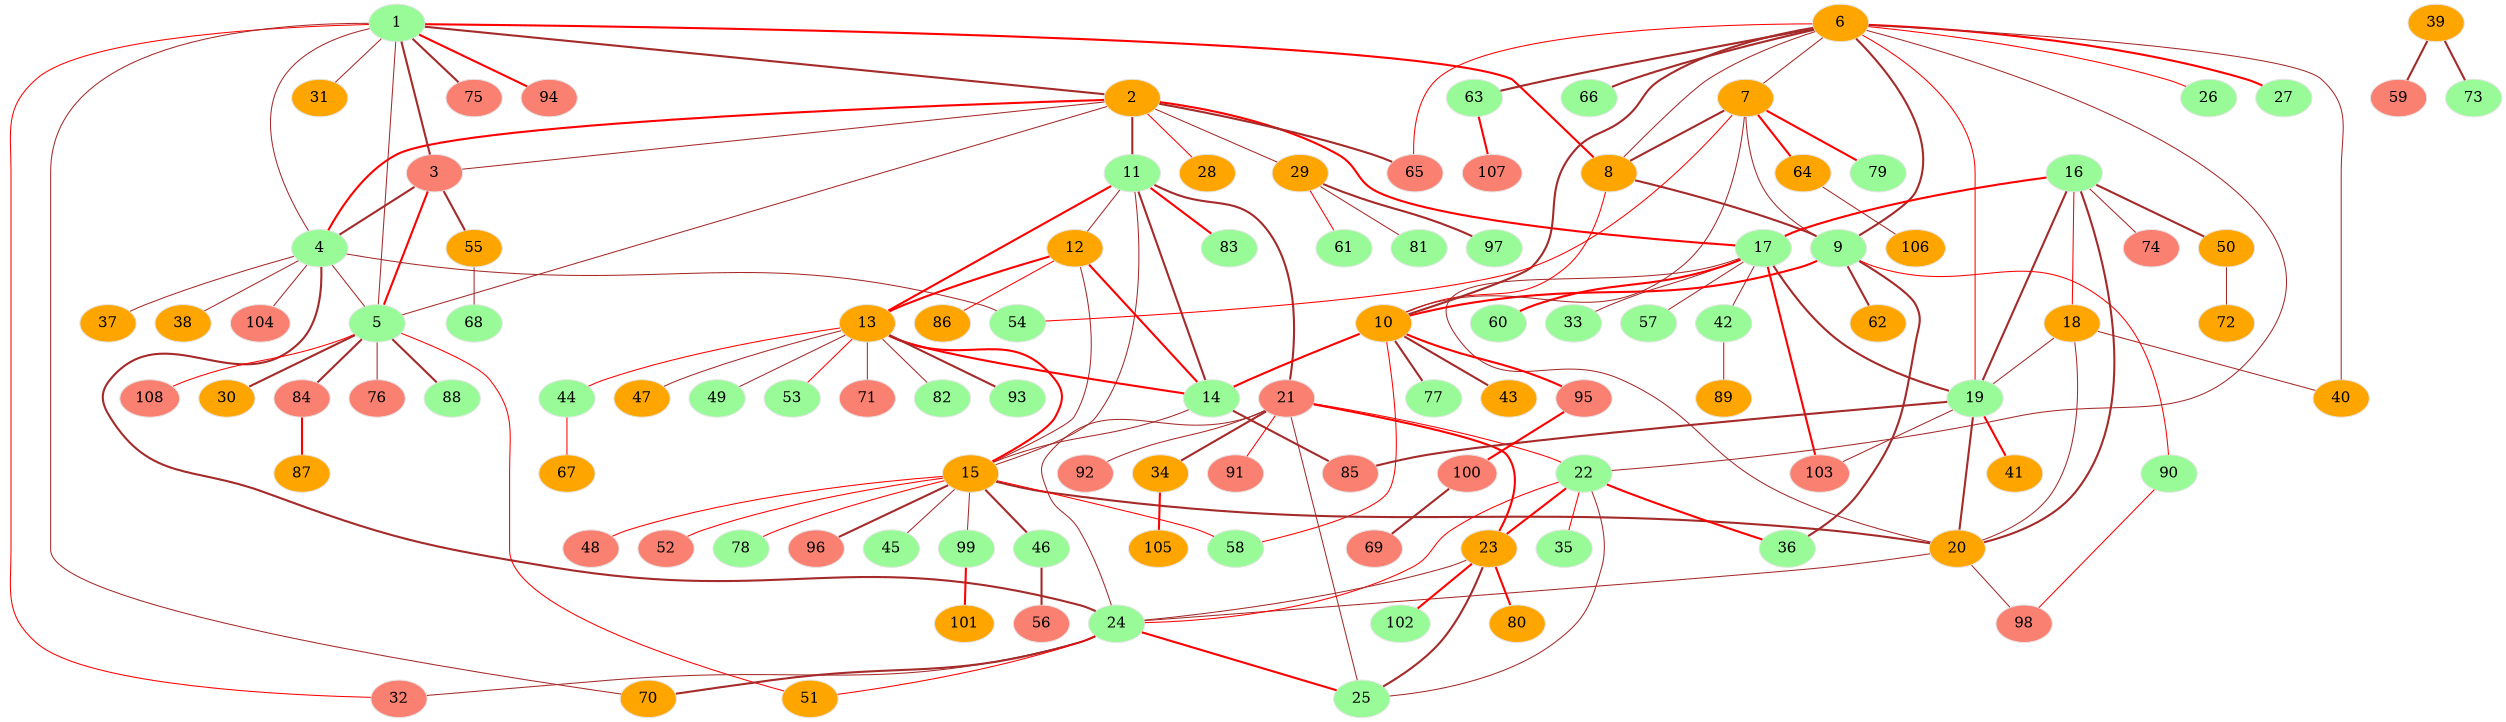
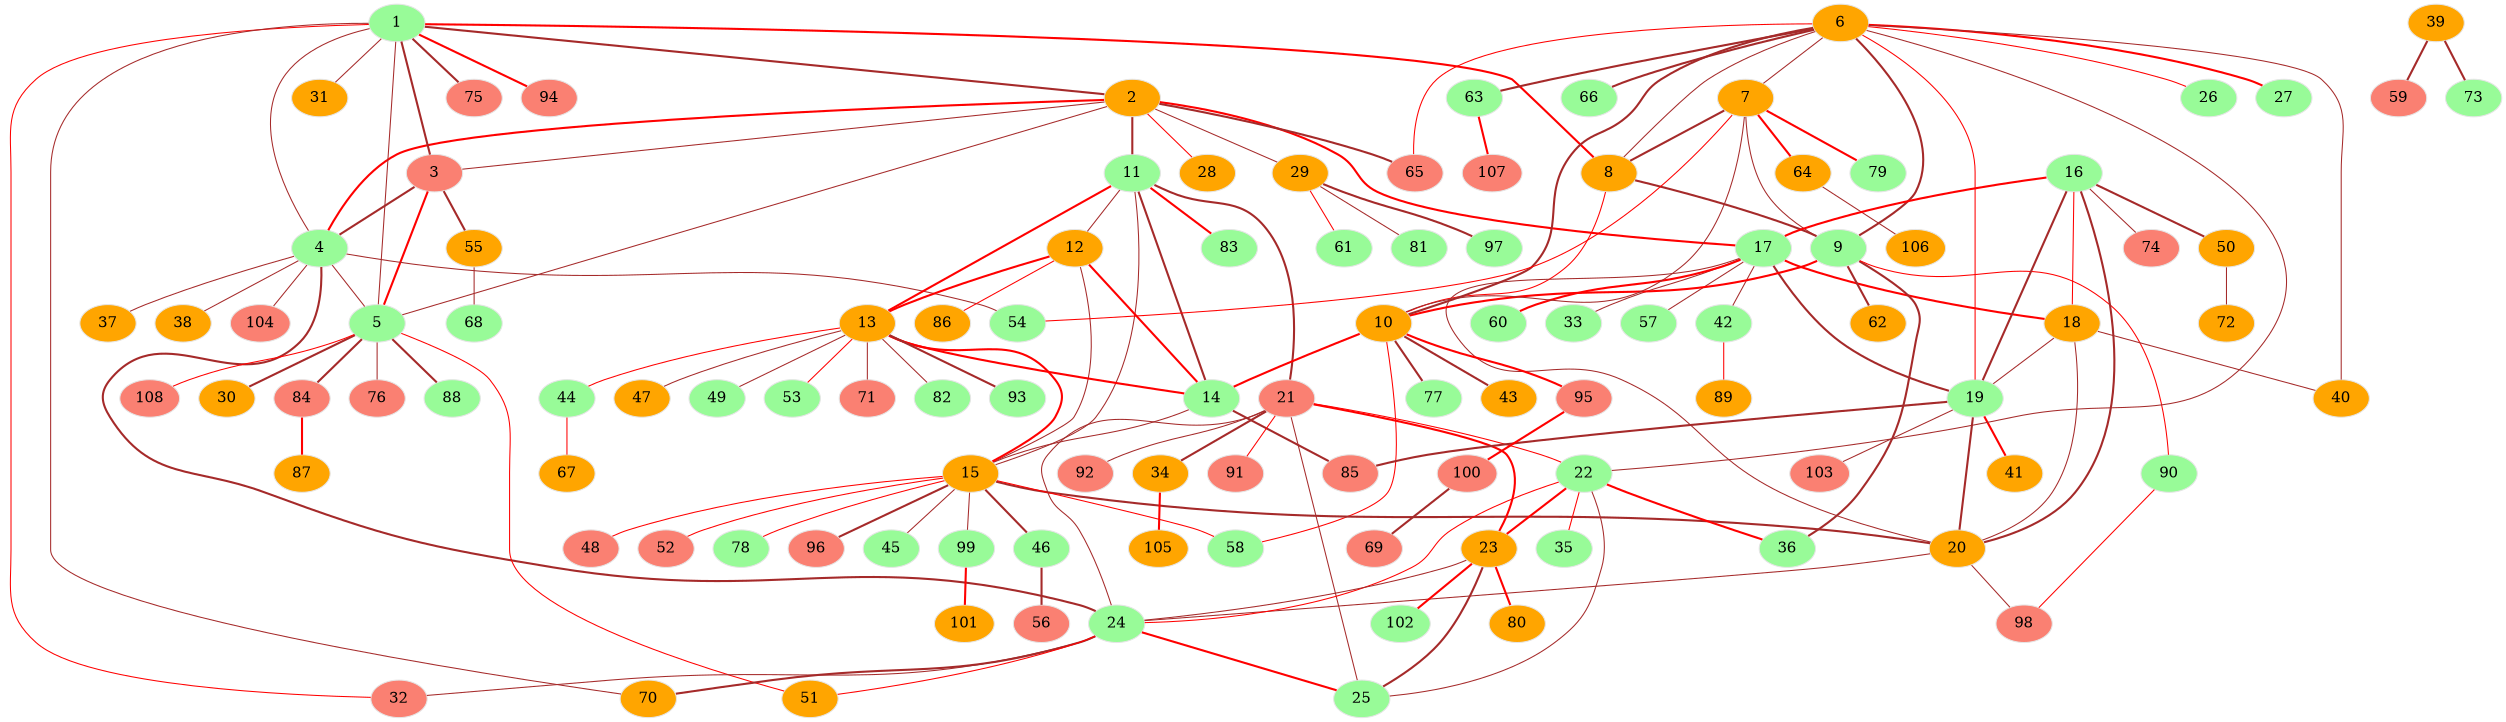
(1792, 361) -> (1920, 298)
